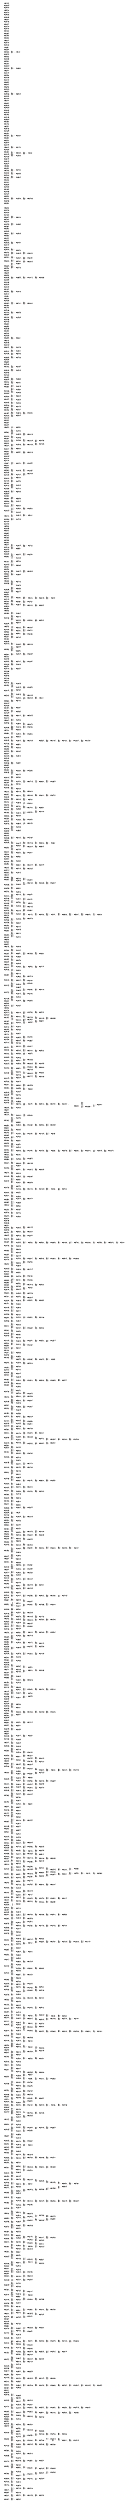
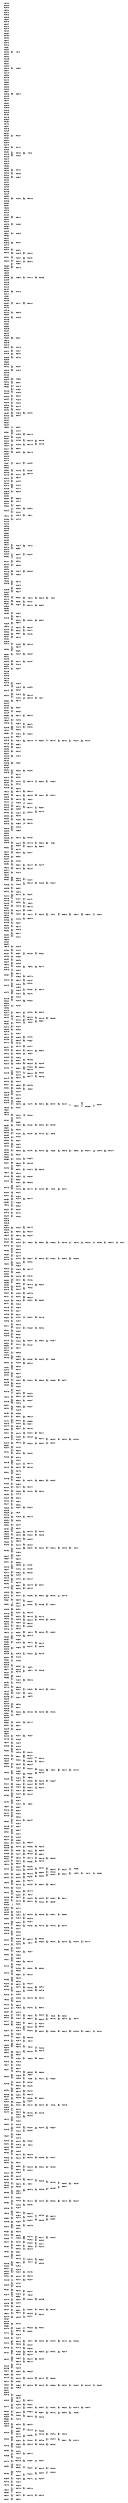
none -> (7, 206)
(7, 255) -> none
(47, 742) -> (36, 741)
(13, 1069) -> (23, 1069)
(82, 1108) -> (69, 1105)
(36, 1759) -> (23, 1758)
(11, 2026) -> (12, 2025)
(12, 2112) -> (24, 2114)
(13, 2239) -> (23, 2239)
(53, 2441) -> (48, 2440)
